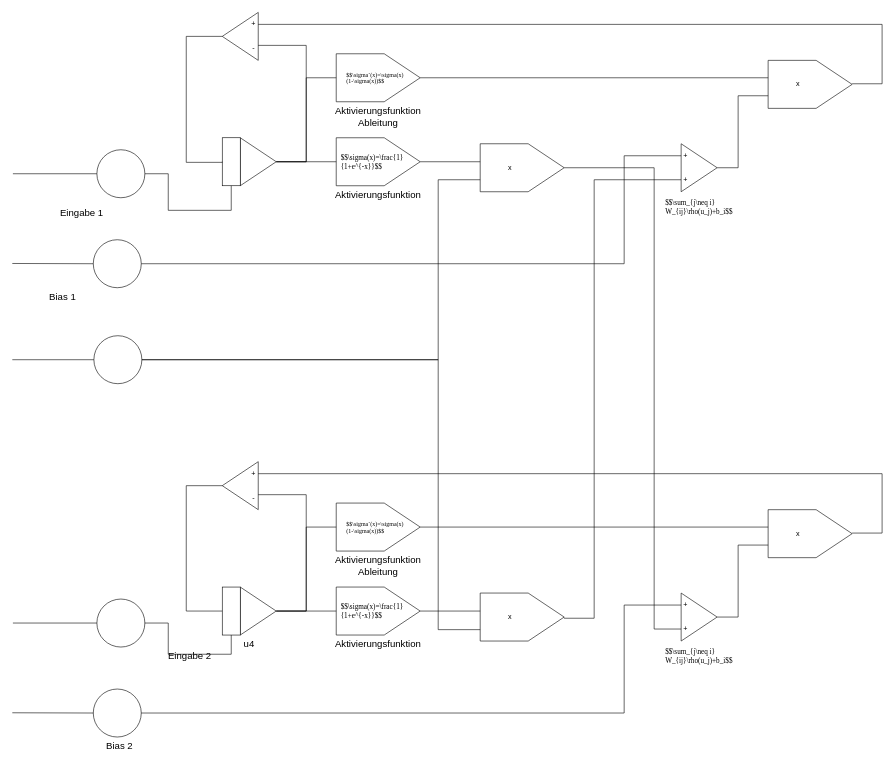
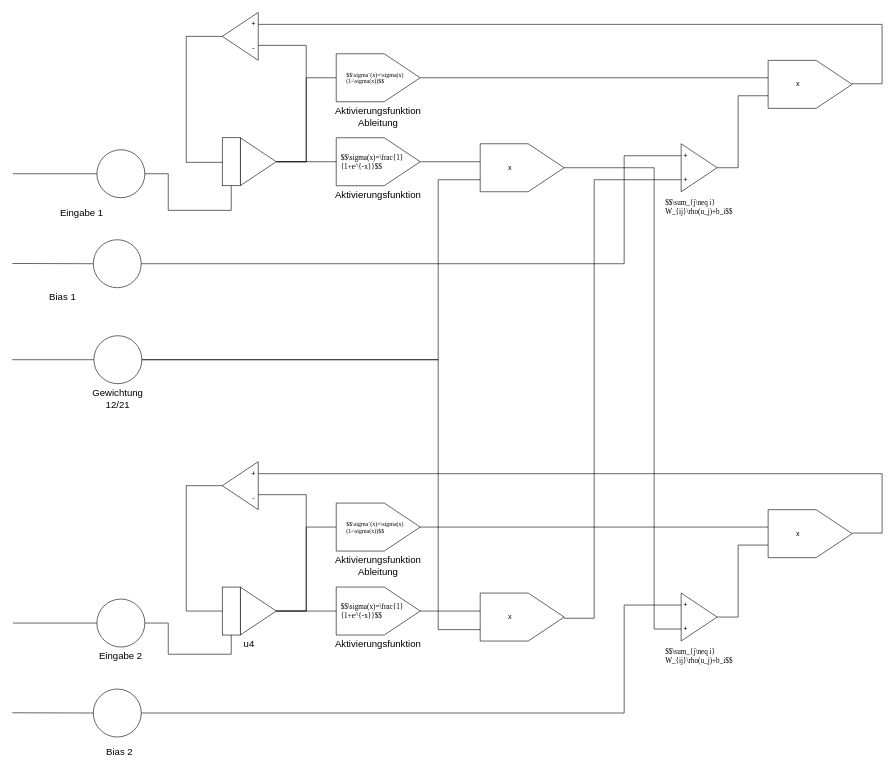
none -> (118, 399)
(190, 656) -> (121, 656)
(120, 746) -> (120, 752)
